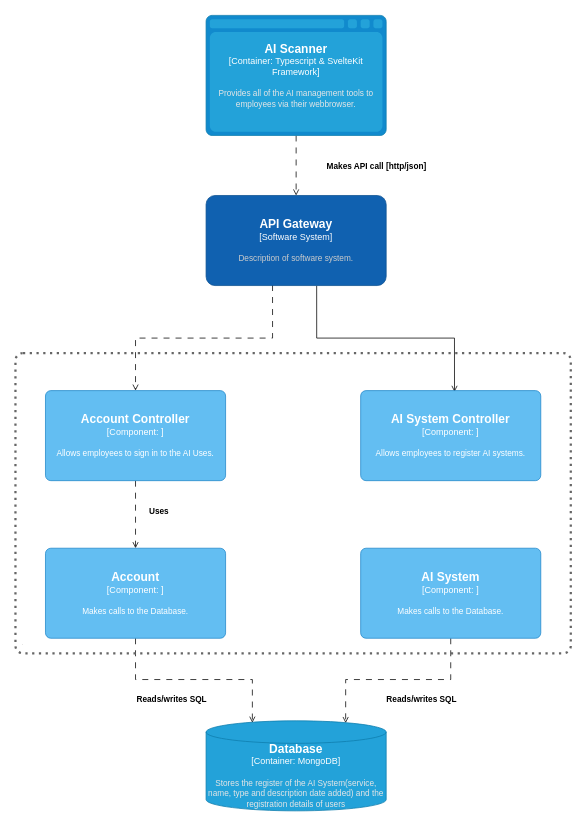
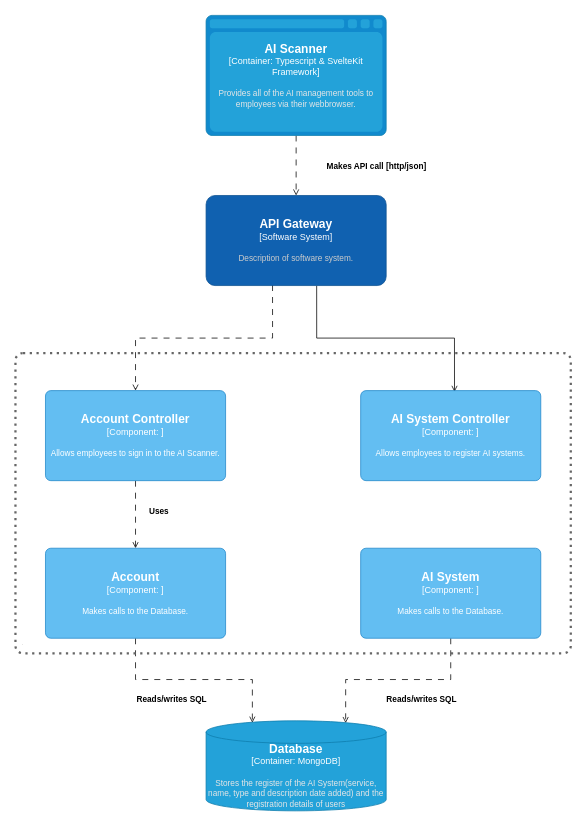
(135, 435) -> (135, 435)
